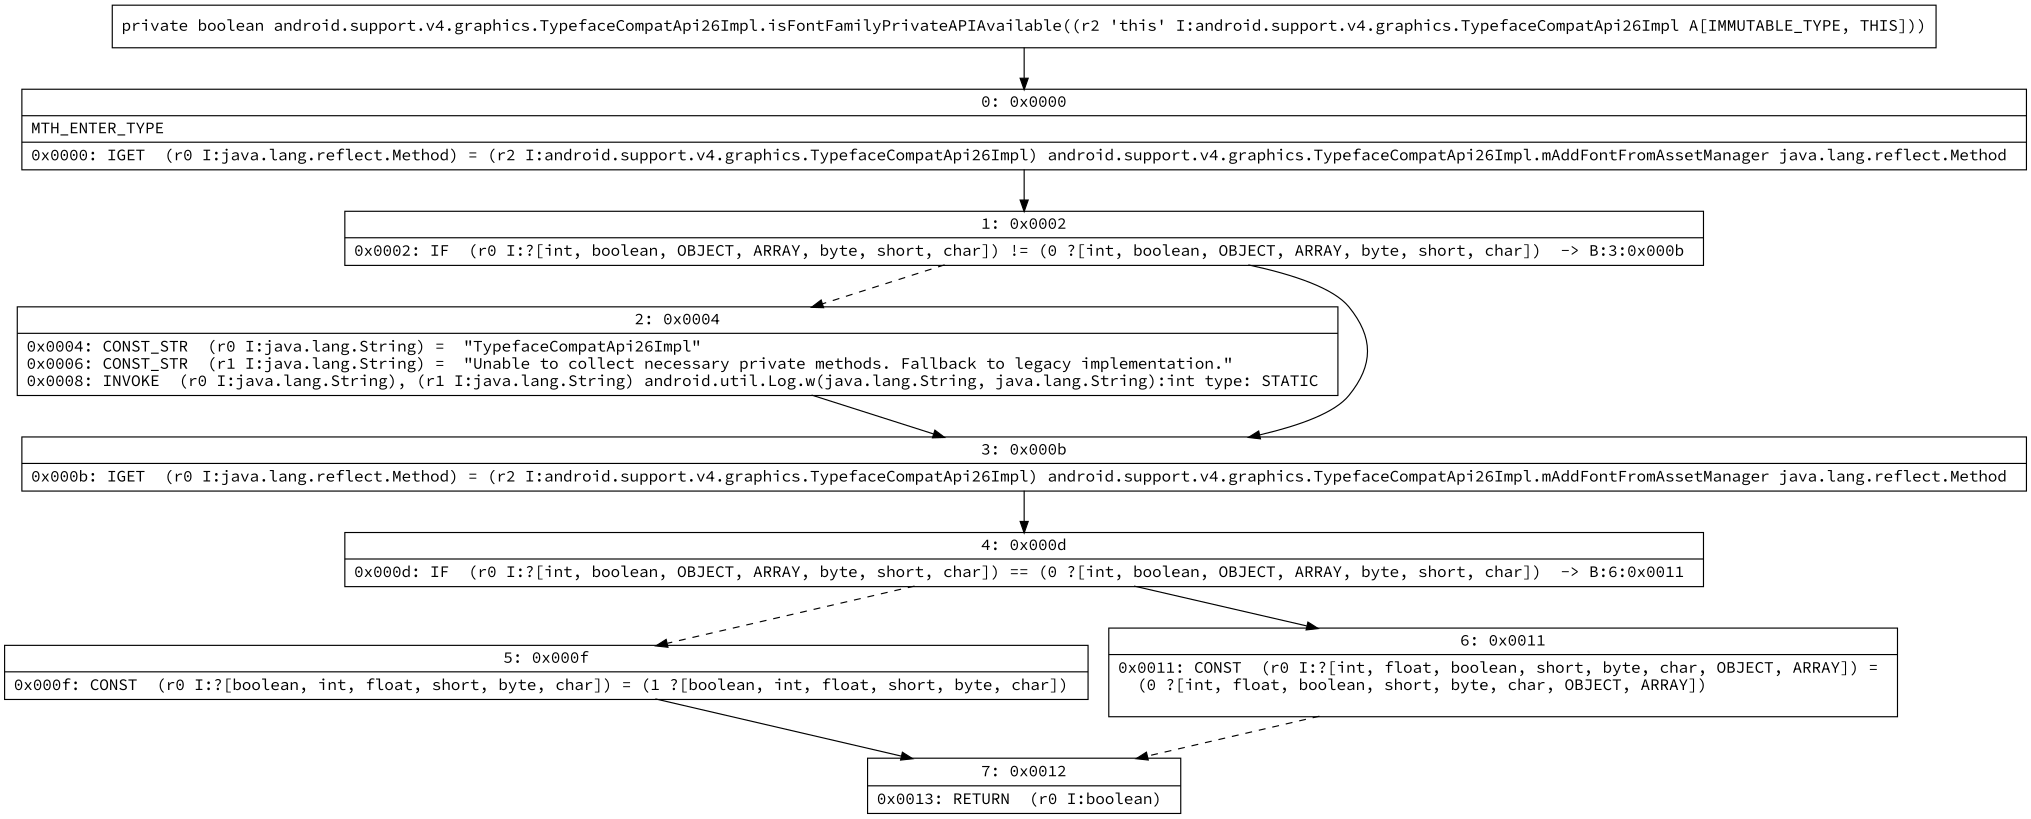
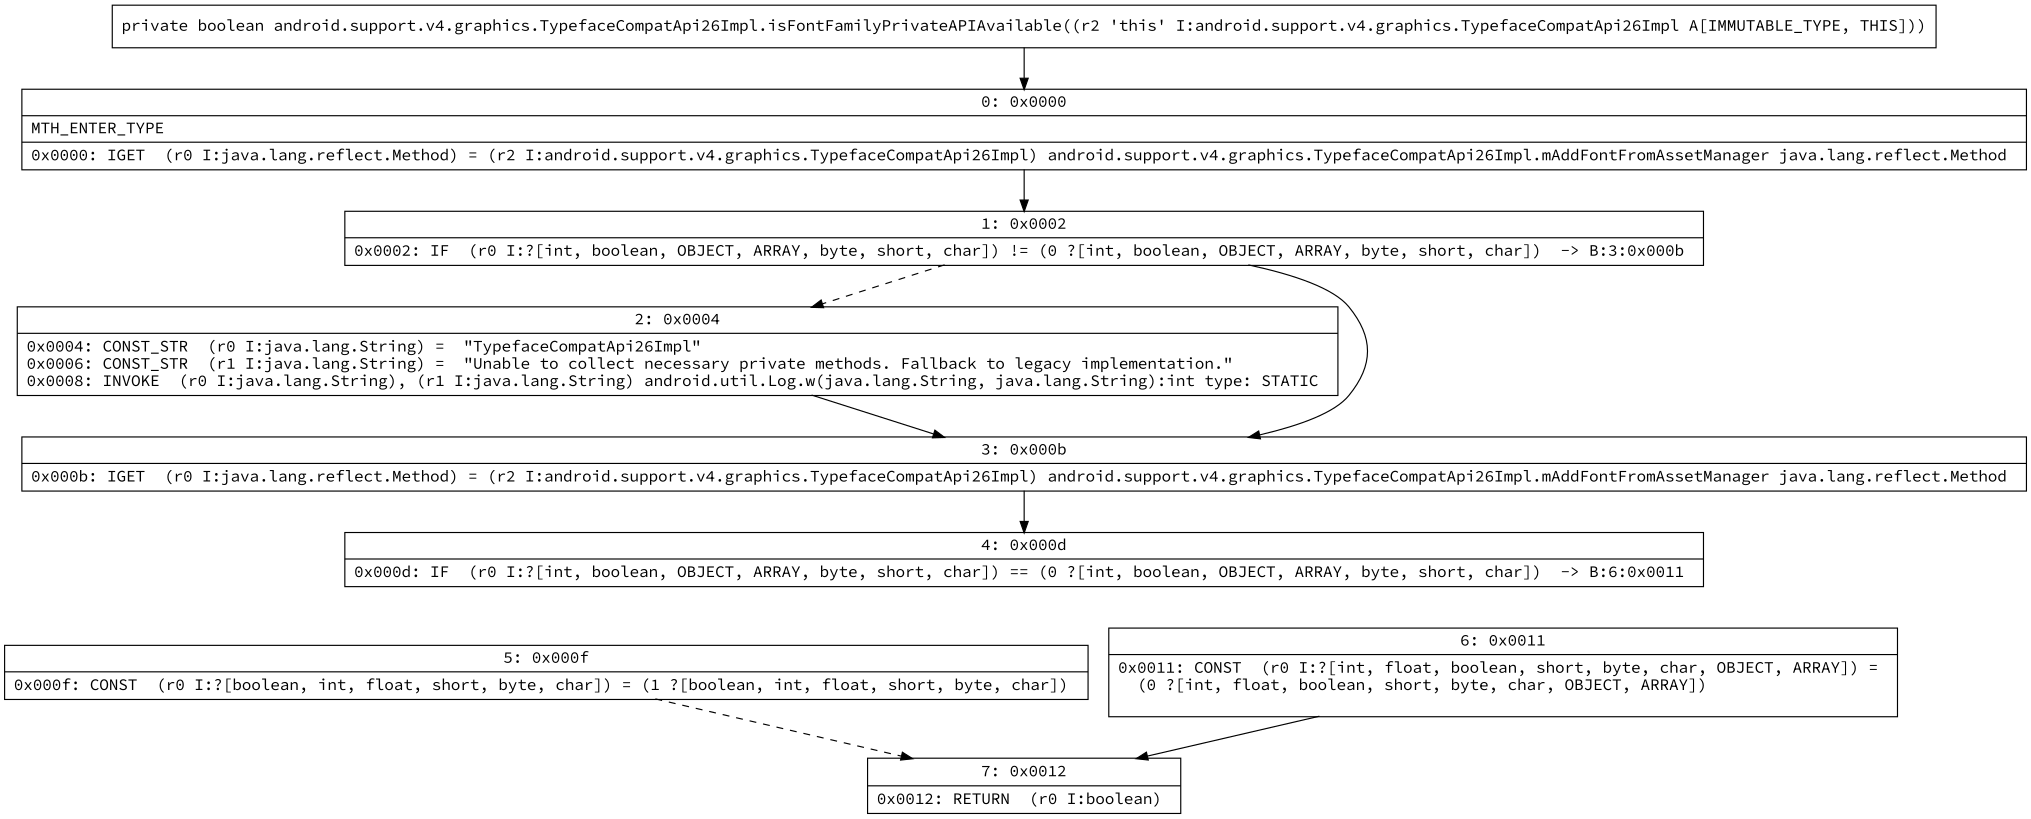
(1220, 606) -> none
(791, 615) -> none
(778, 727) -> (778, 727)
(1233, 736) -> (1233, 736)
(1024, 799) -> (1024, 799)
